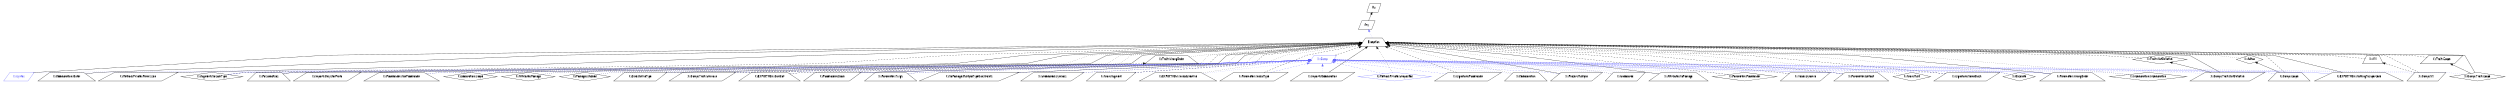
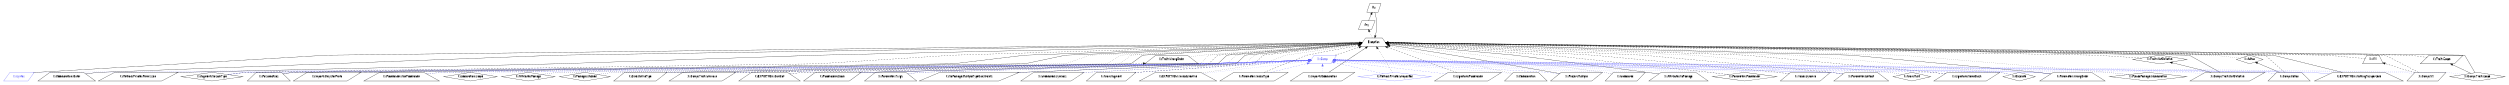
(1371, 35) -> (1371, 35)
(1097, 60) -> (1377, 24)
(2148, 77) -> (2148, 77)
(2289, 77) -> (2289, 77)
